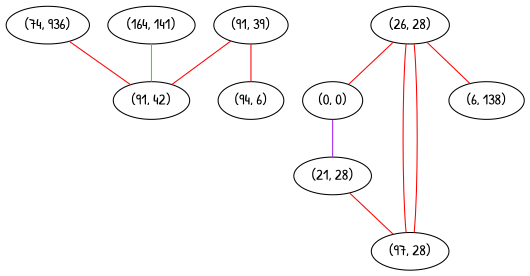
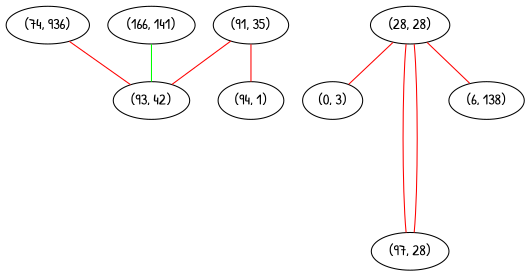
(151, 25) -> (151, 25)
(251, 25) -> (251, 25)
(410, 25) -> (410, 25)
(151, 101) -> (151, 101)
(251, 101) -> (251, 101)
(333, 101) -> (333, 101)
(333, 176) -> none
